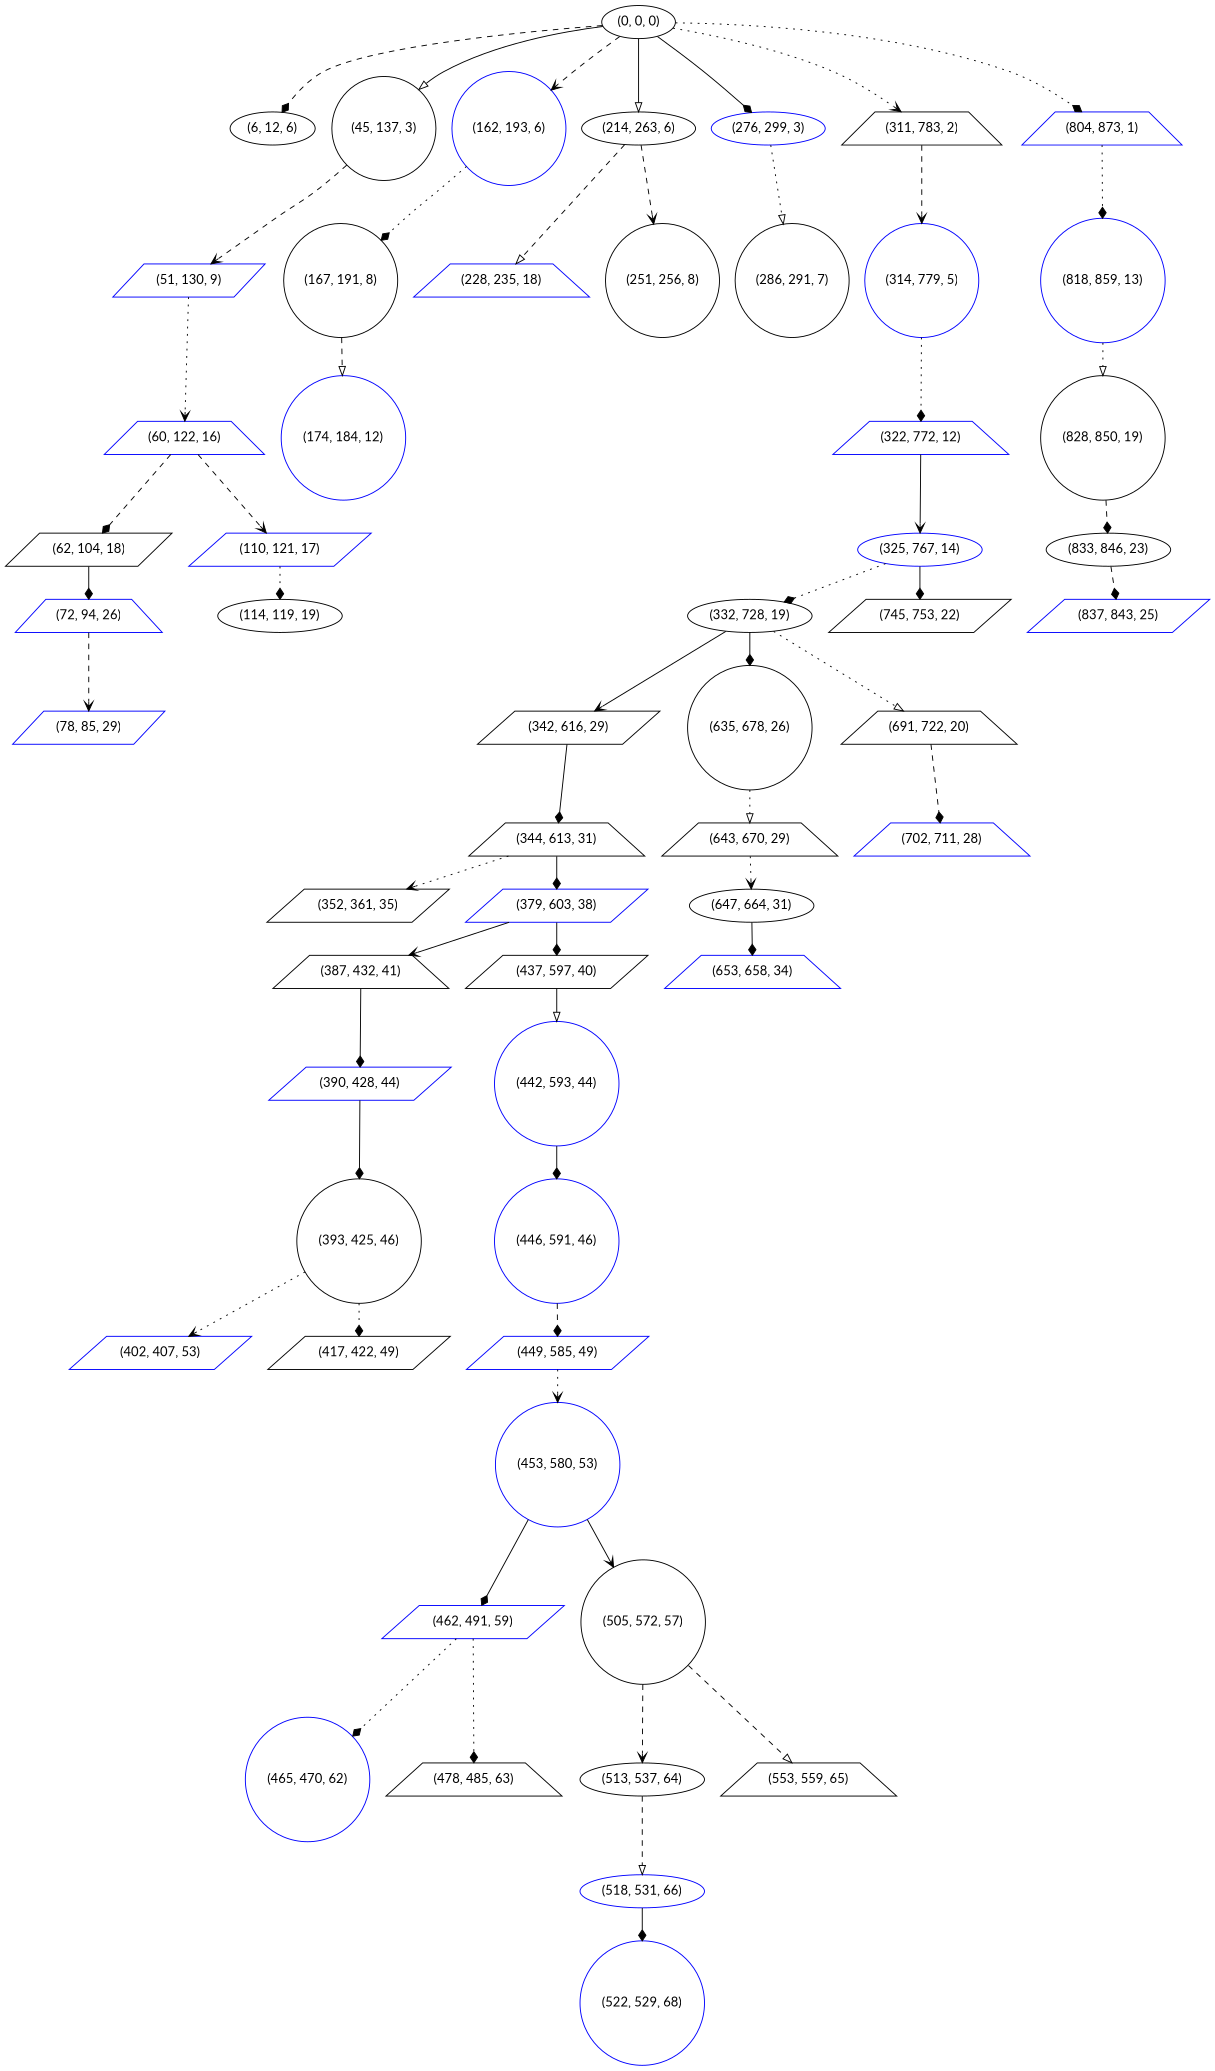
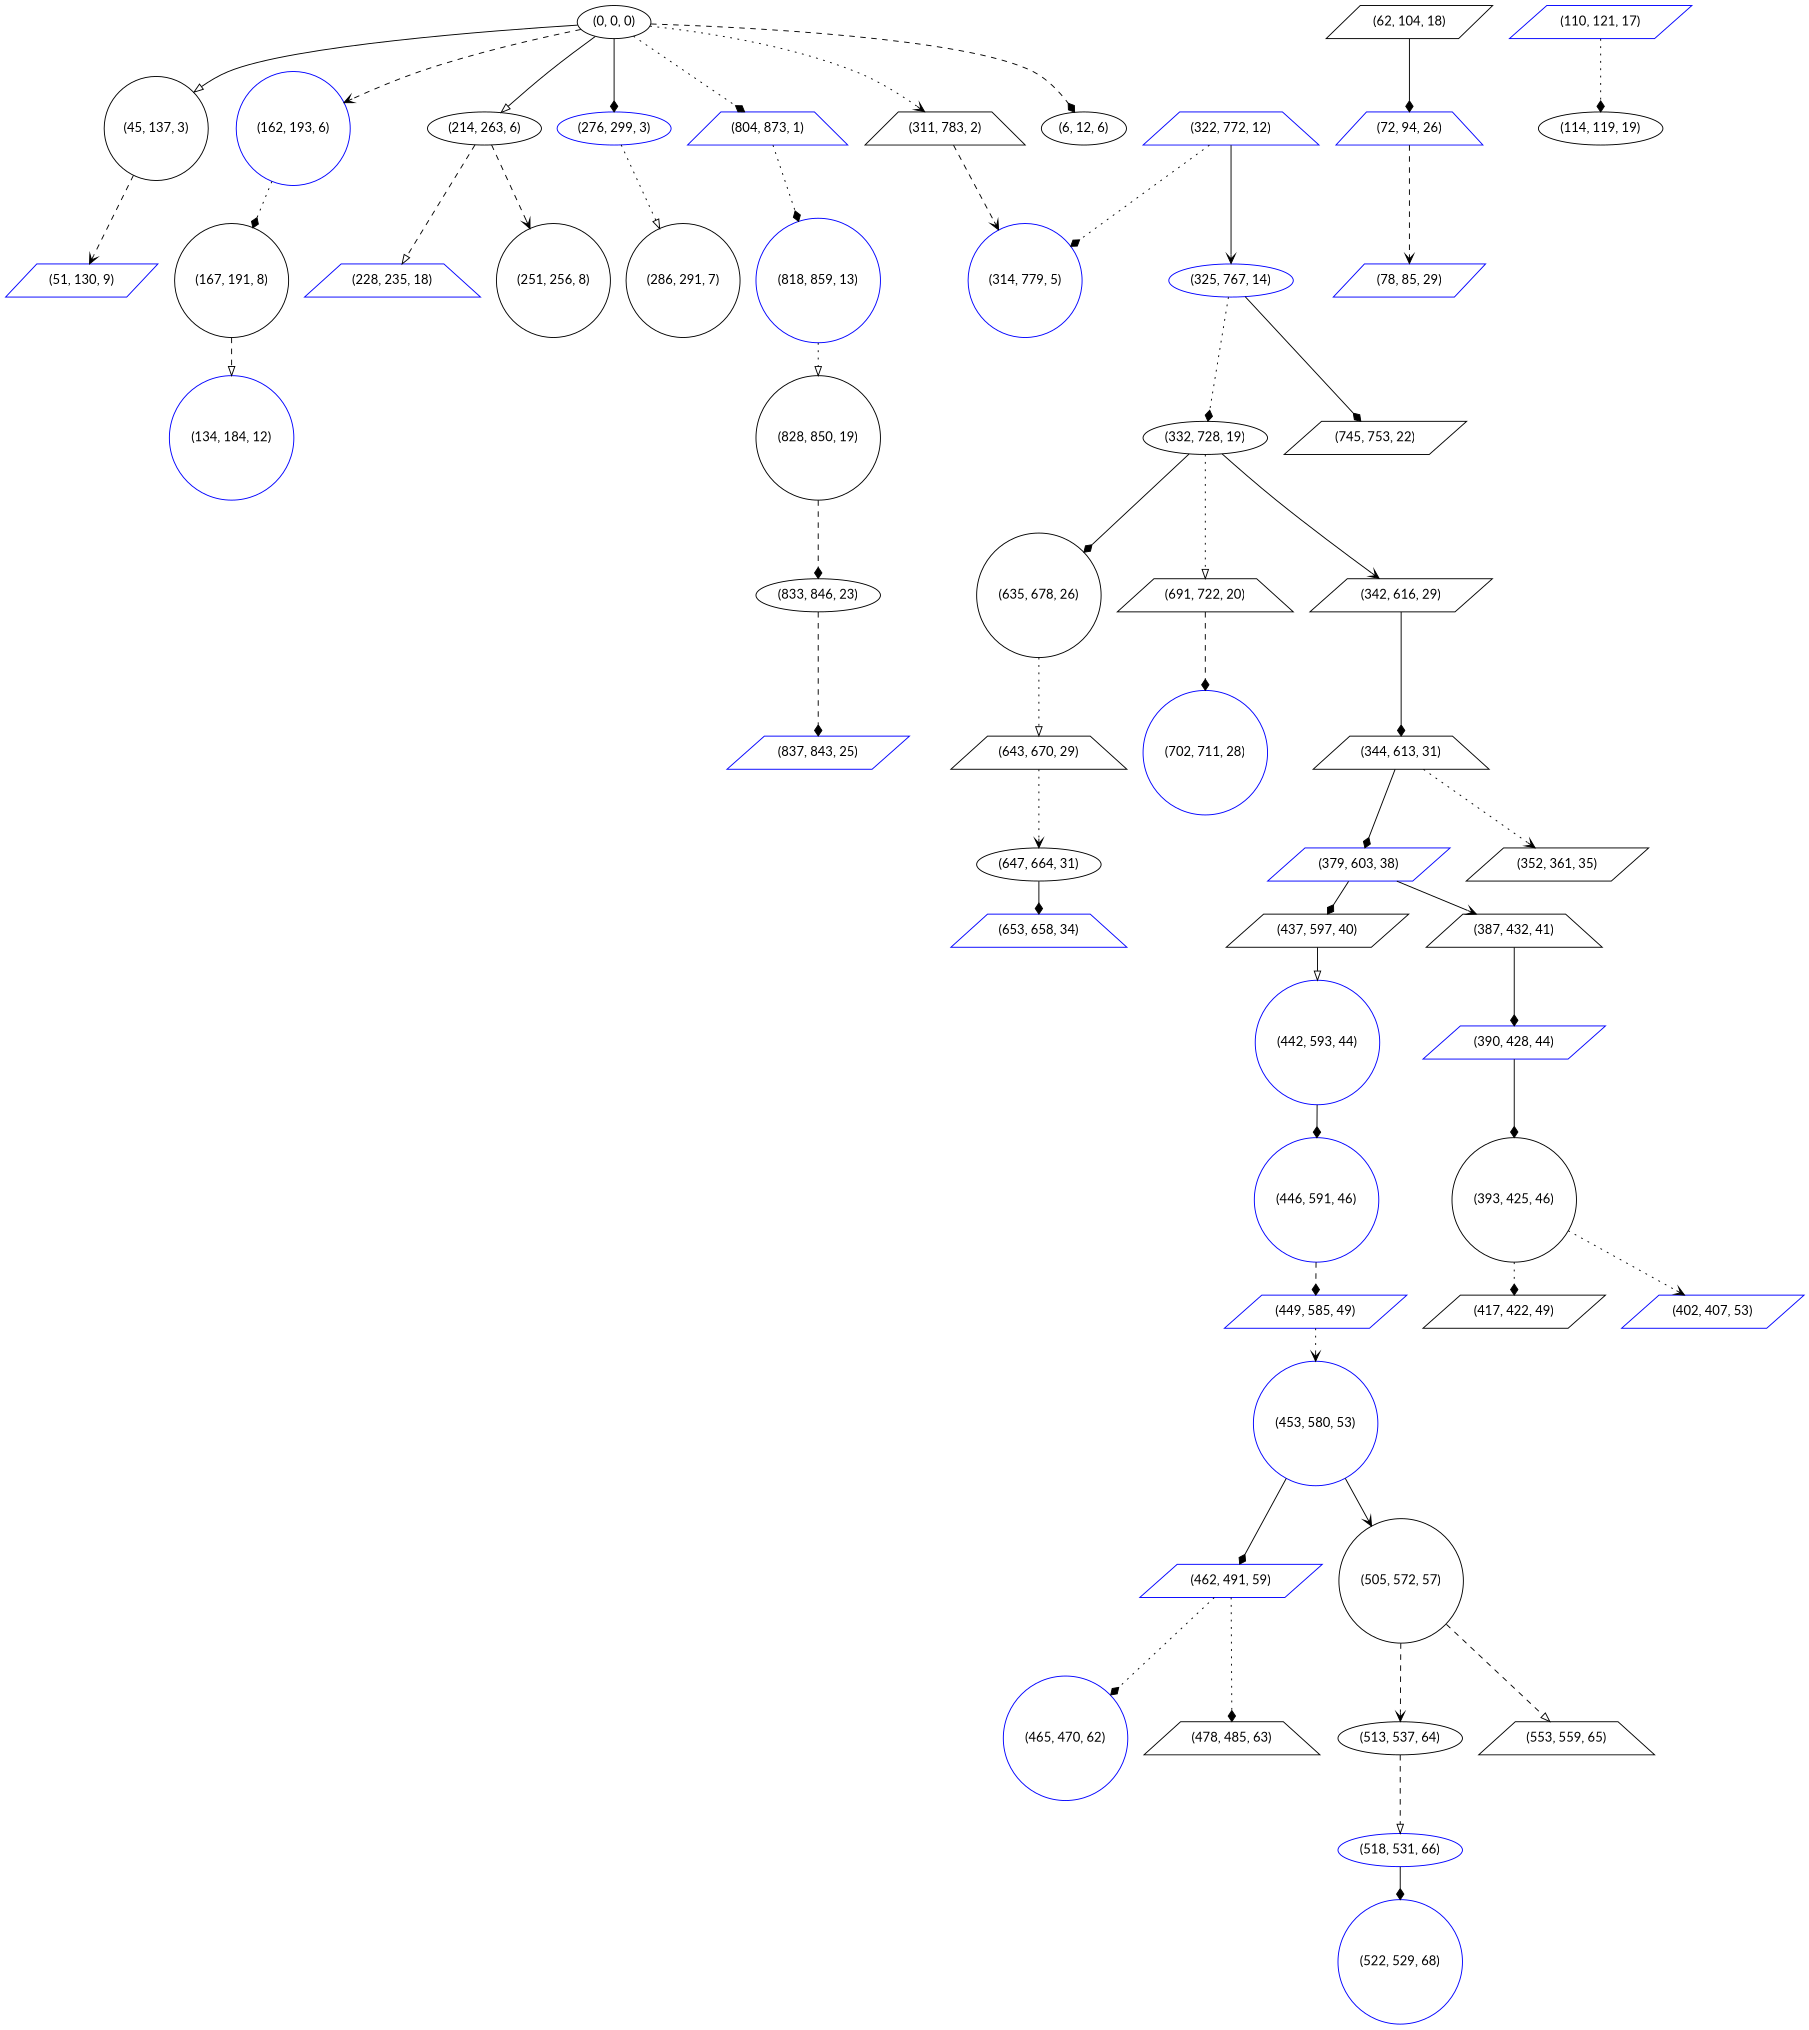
(921, 374) -> (1145, 192)
(184, 438) -> none
(343, 438) -> (232, 438)
(942, 840) -> (1205, 753)
